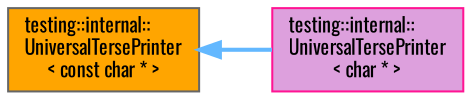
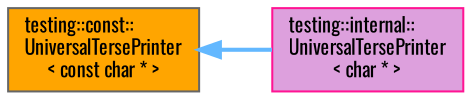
(104, 50) -> (104, 50)
